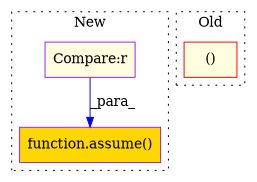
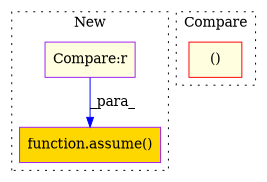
(211, 23) -> (216, 23)
